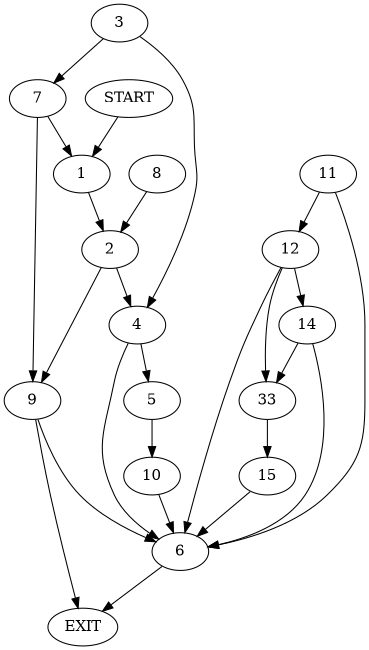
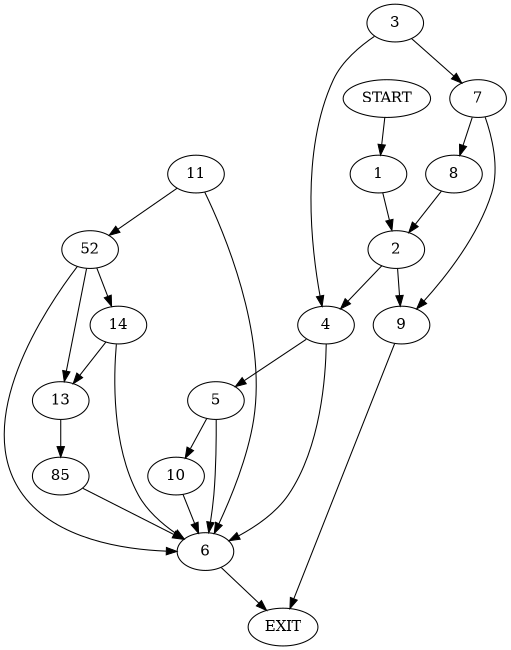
(57, 131) -> (468, 131)
(290, 250) -> (90, 250)
(267, 401) -> (61, 401)
(267, 476) -> (61, 476)
(77, 492) -> (215, 471)
